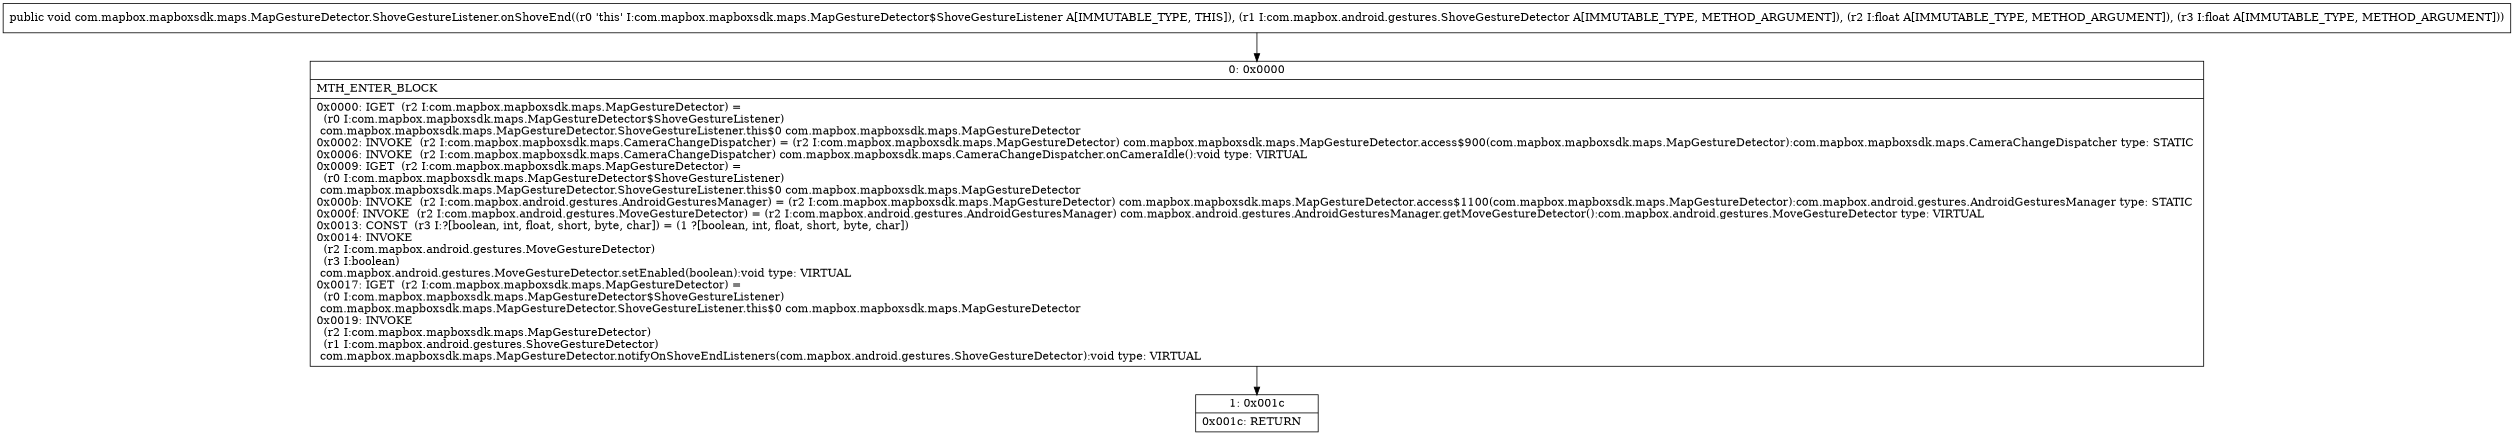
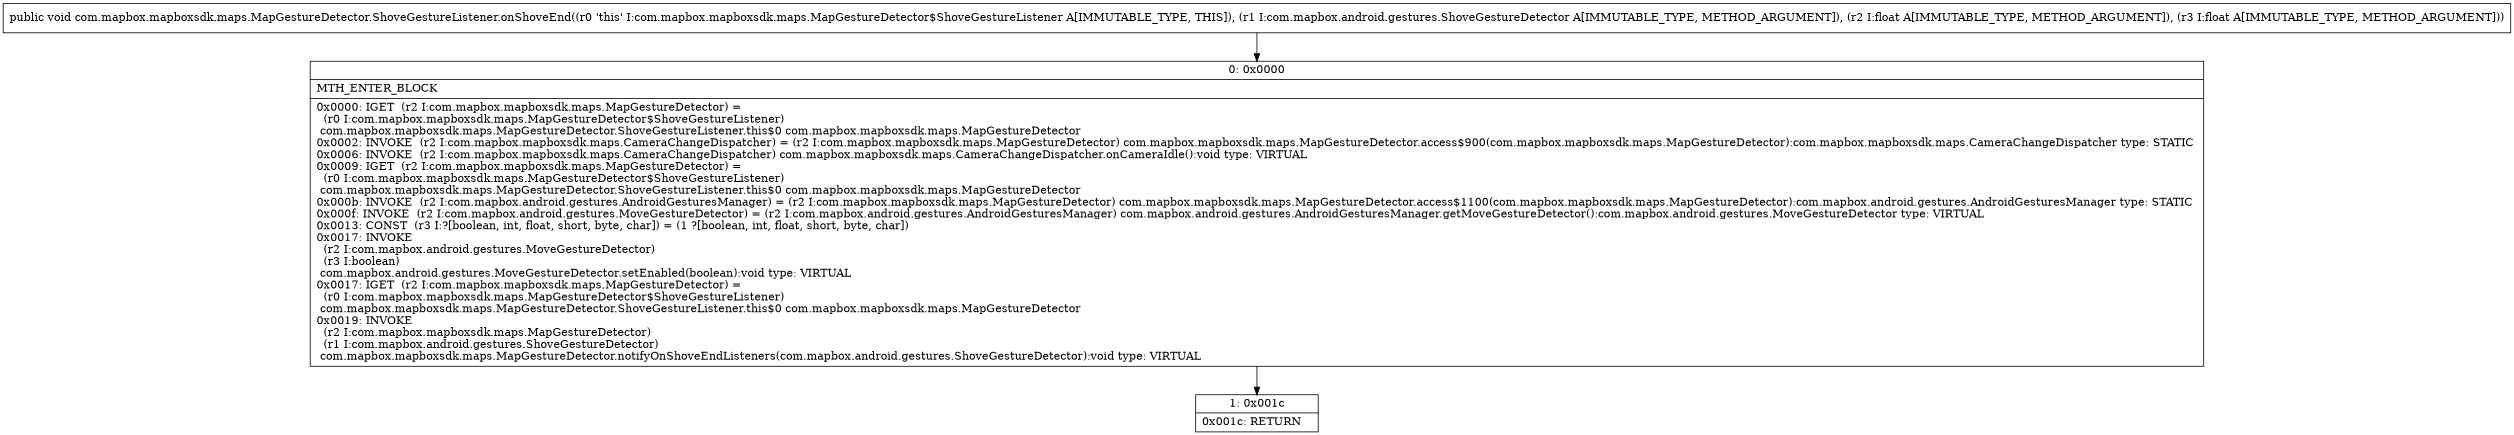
(368, 238) -> (368, 238)
